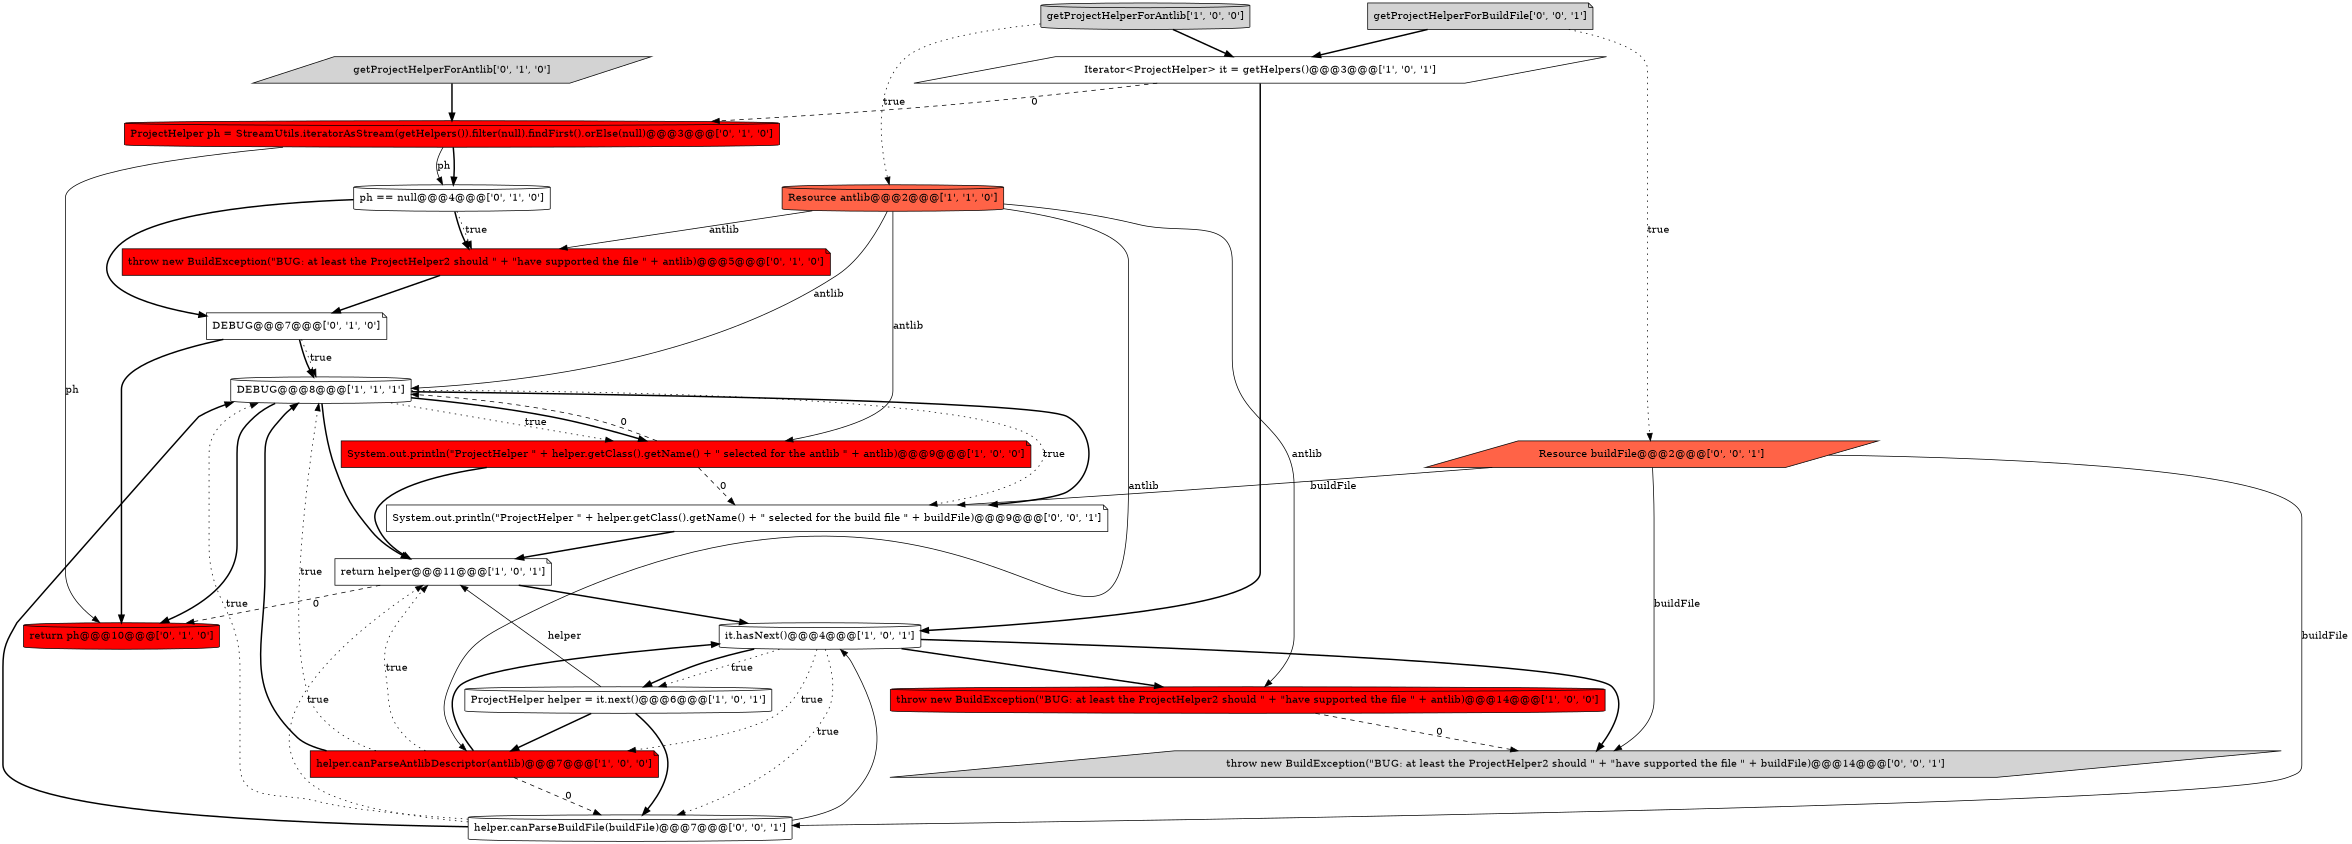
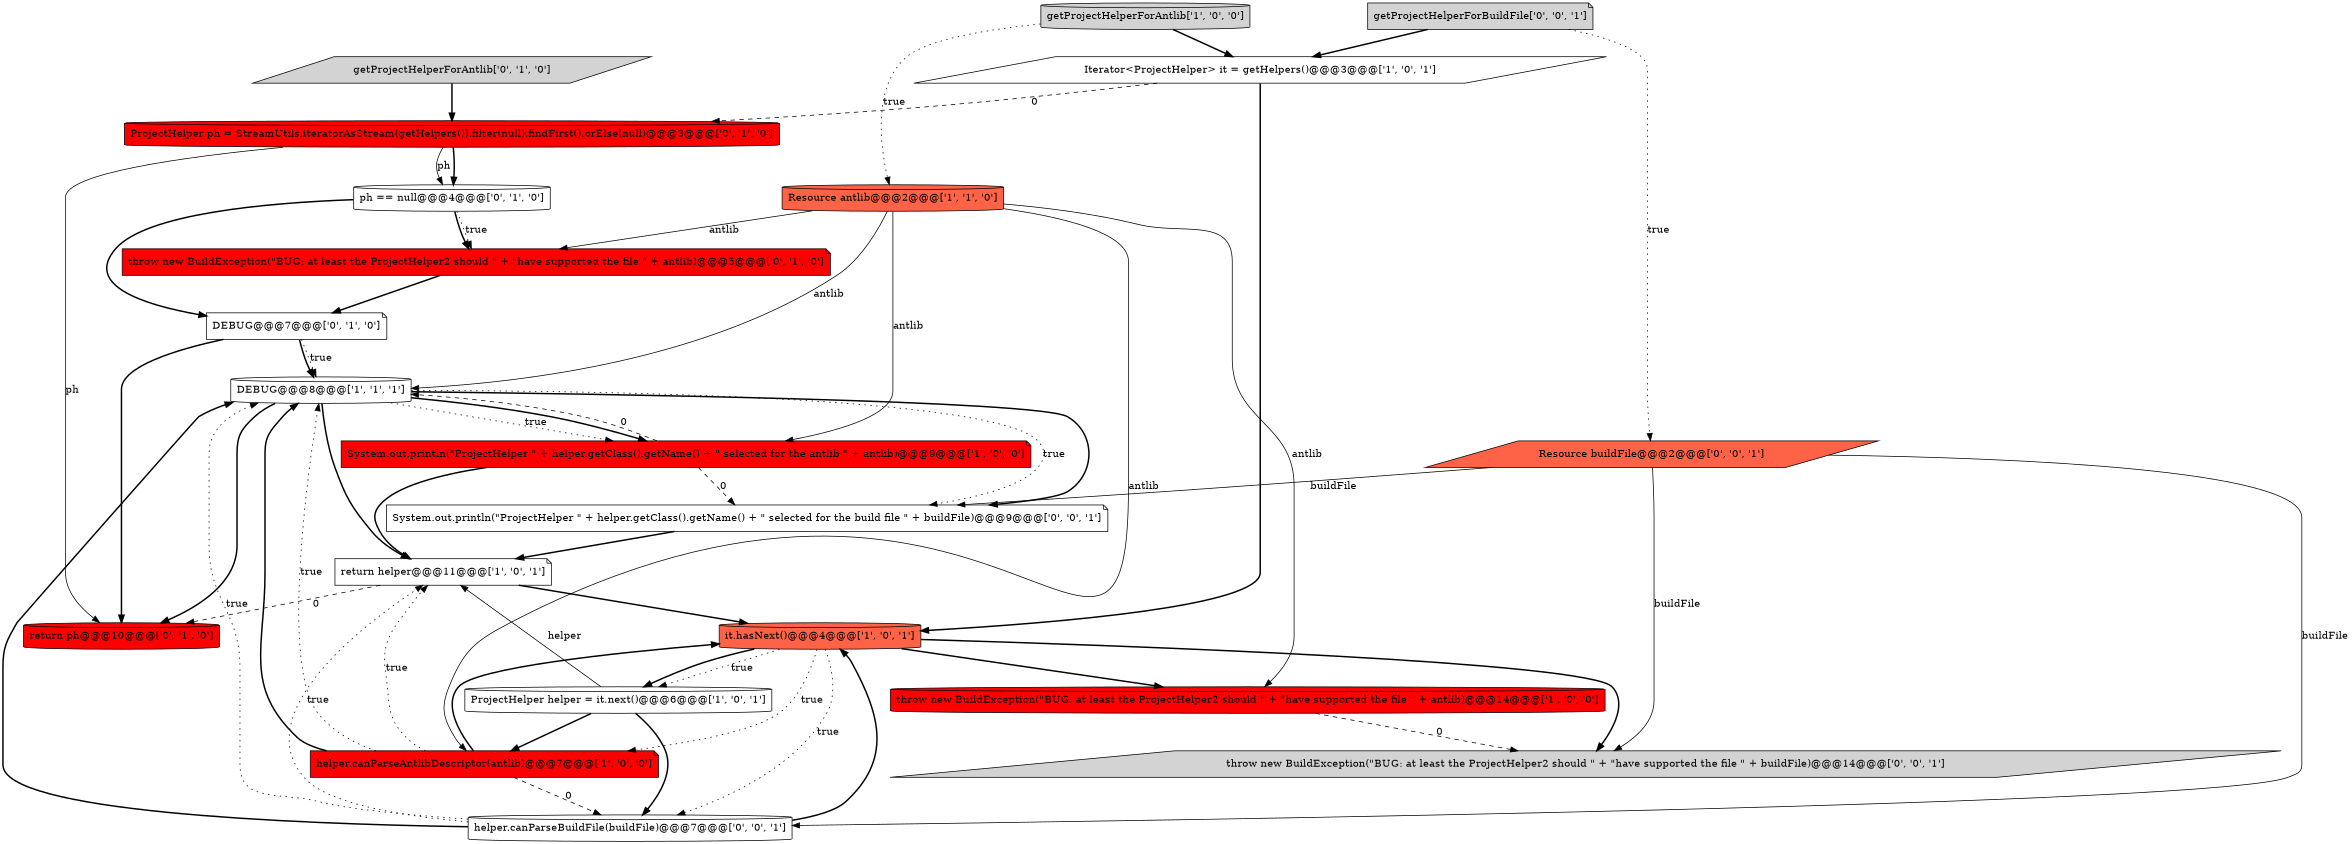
(820, 636) -> (820, 636)
(874, 758) -> (874, 758)
